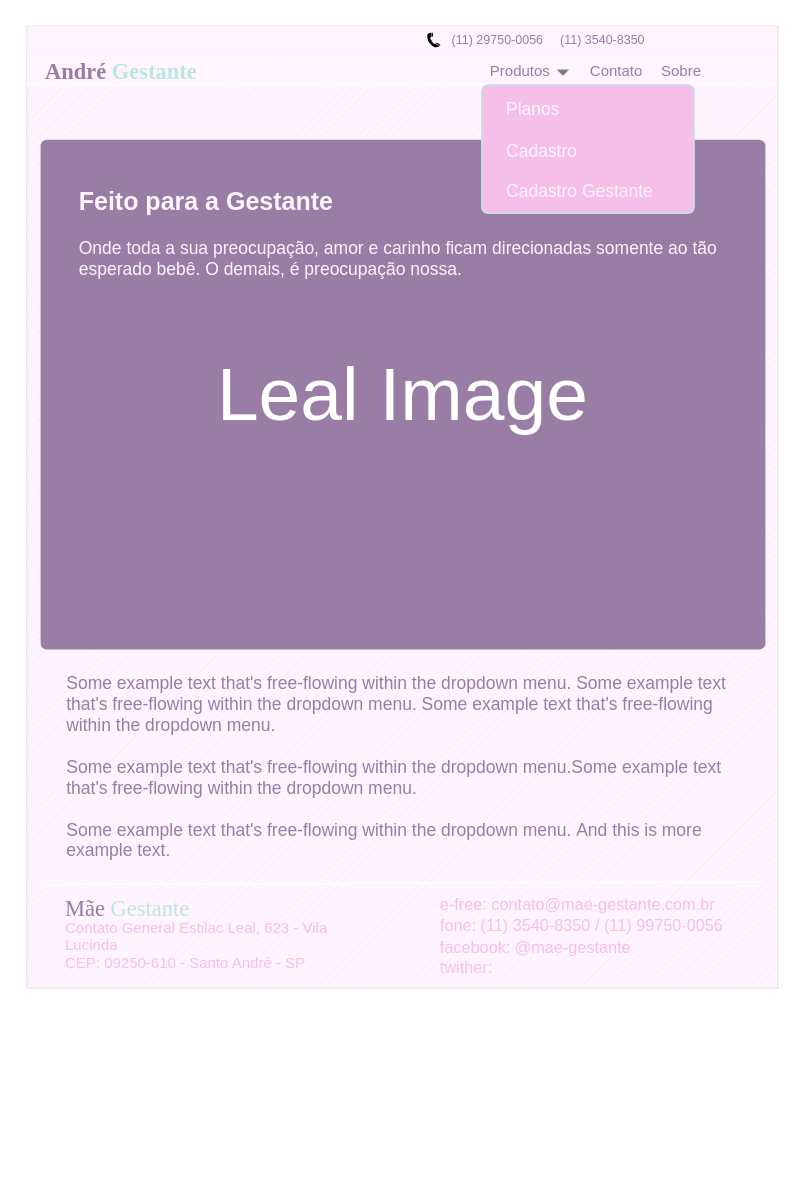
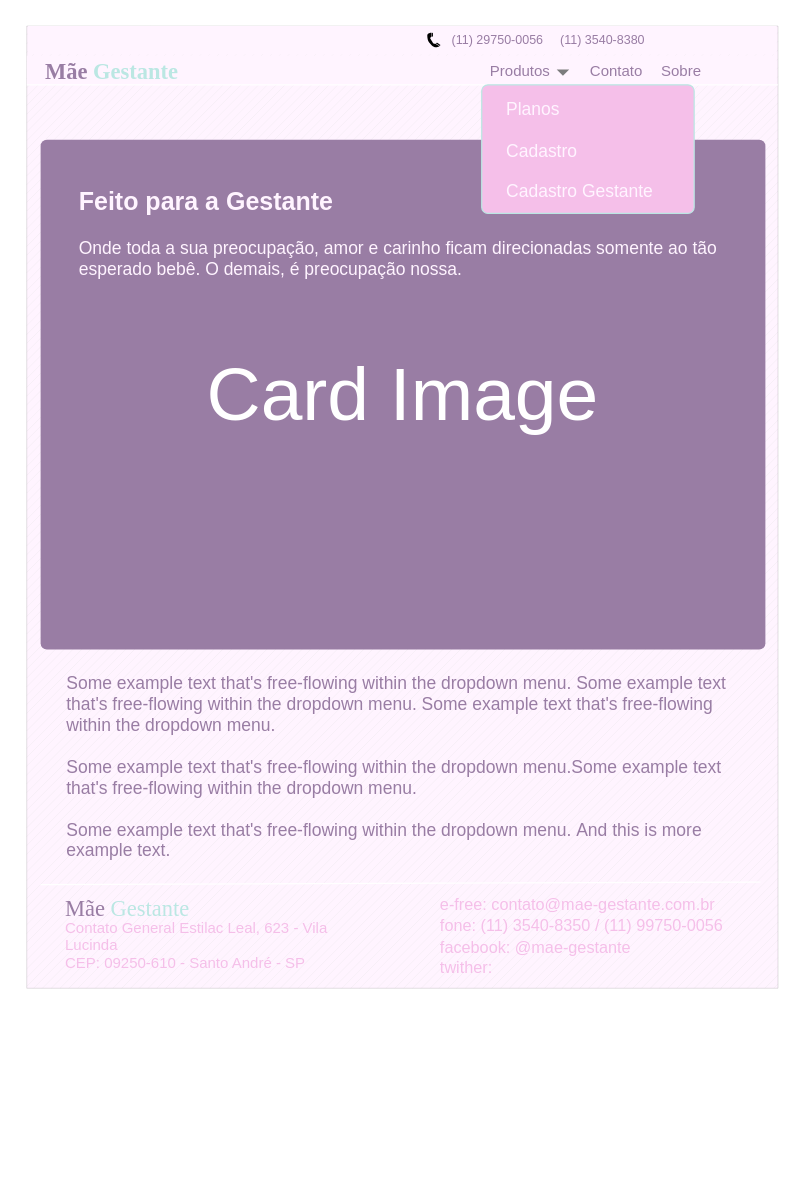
(603, 39) -> (603, 39)
(159, 69) -> (143, 69)
(403, 394) -> (403, 394)
